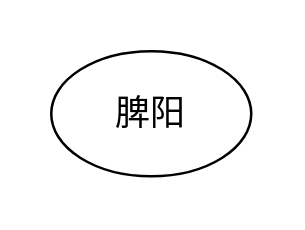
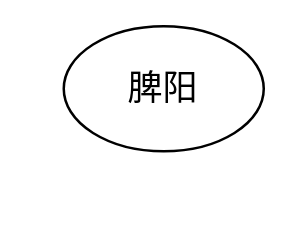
(151, 114) -> (164, 89)
